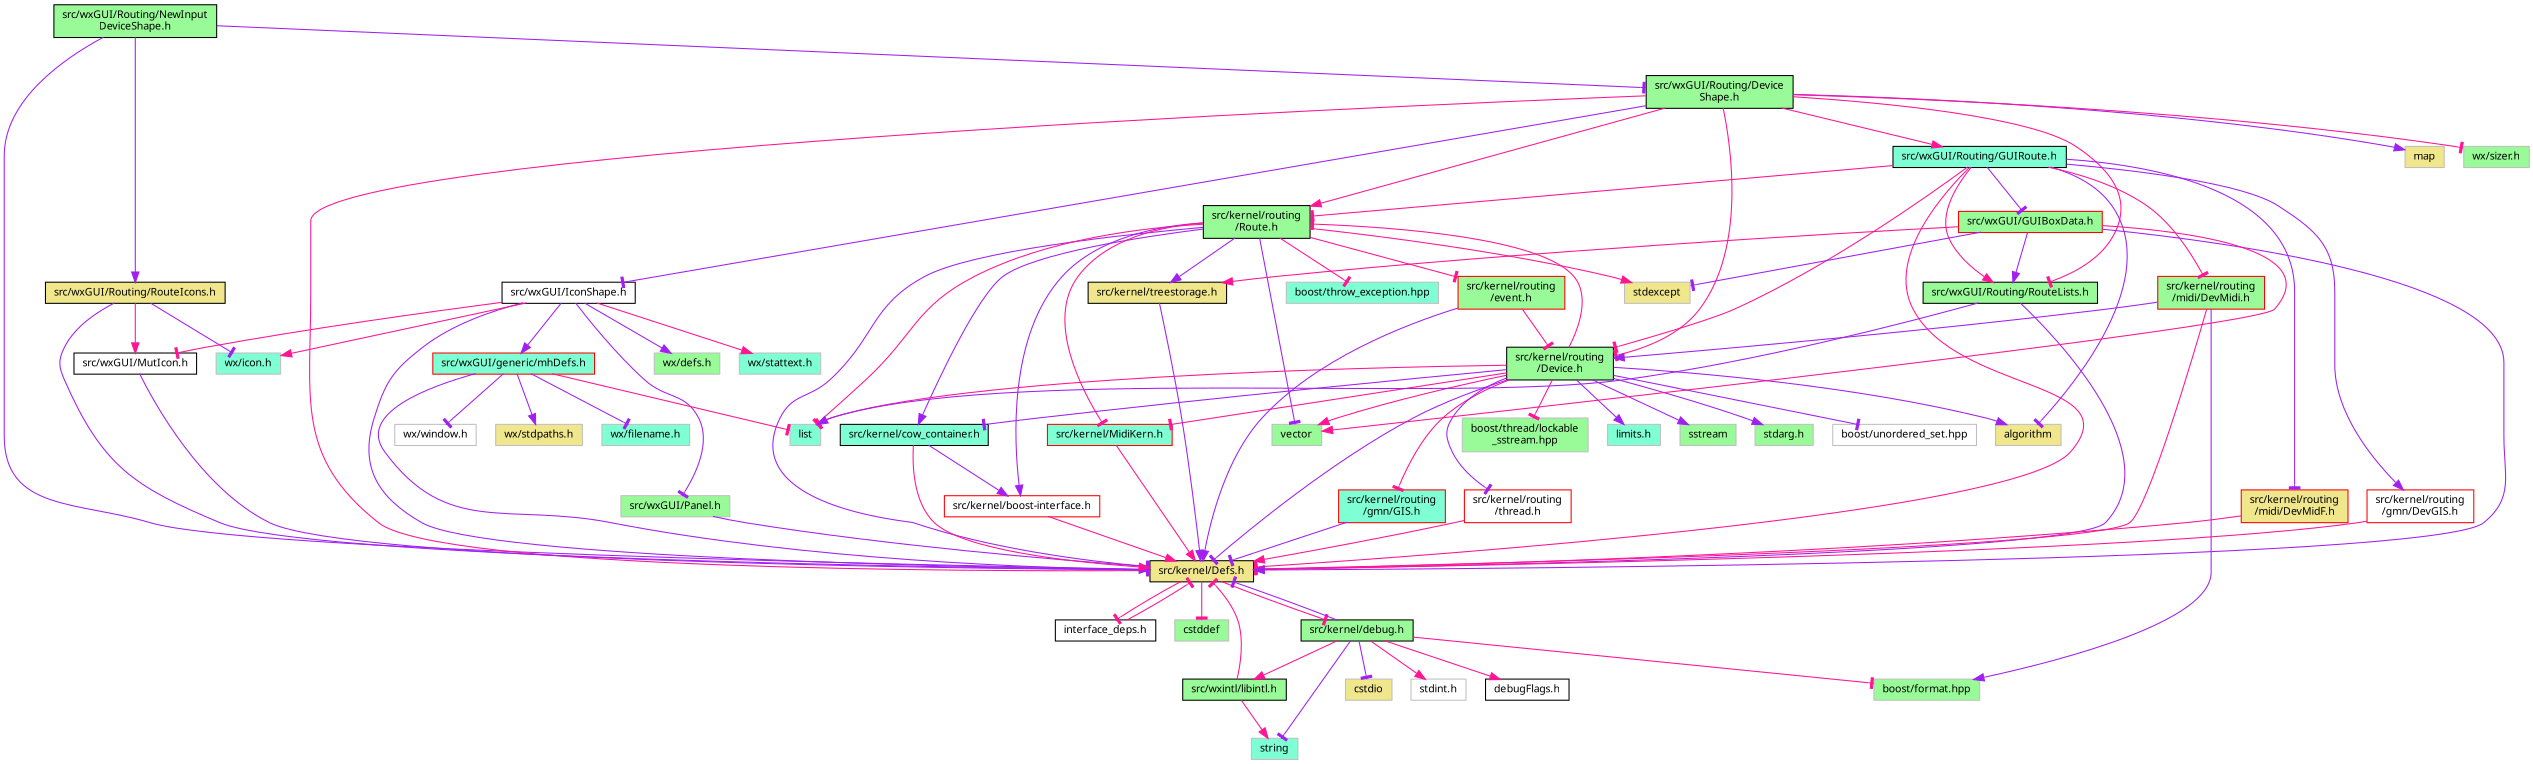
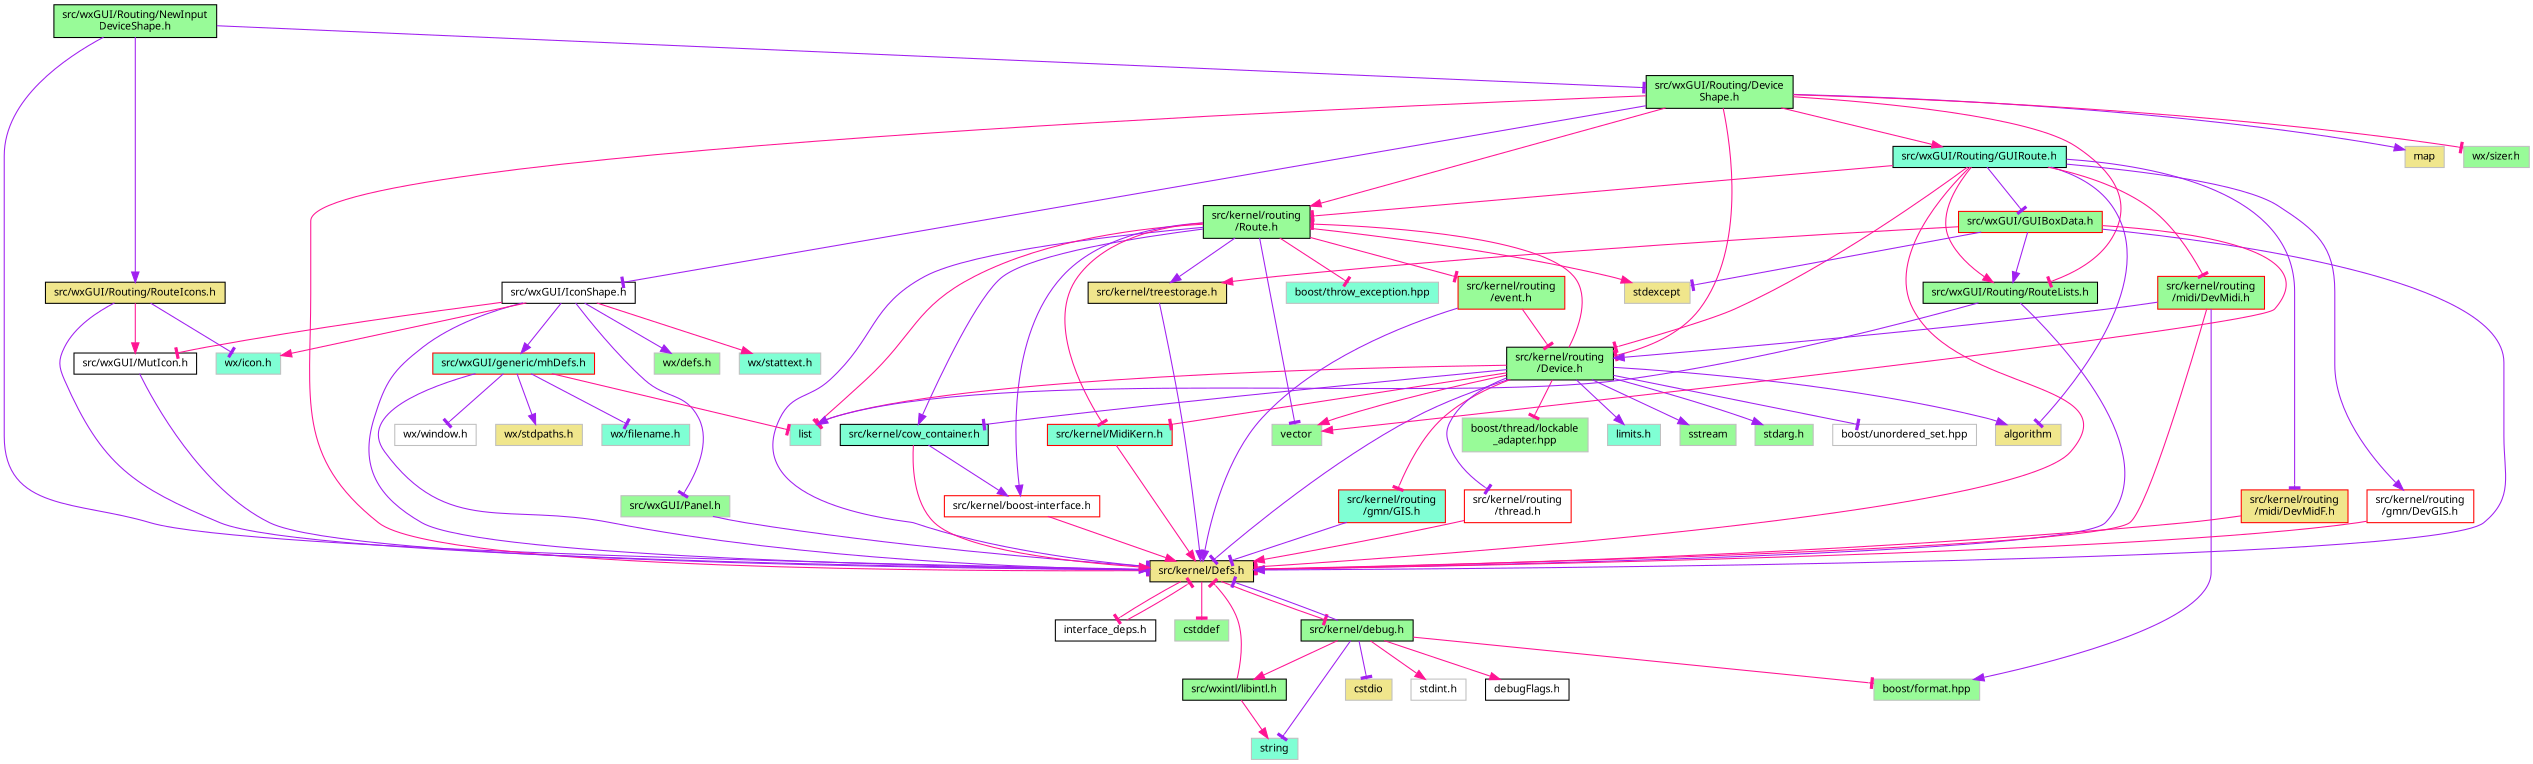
(1525, 435) -> (1525, 435)
